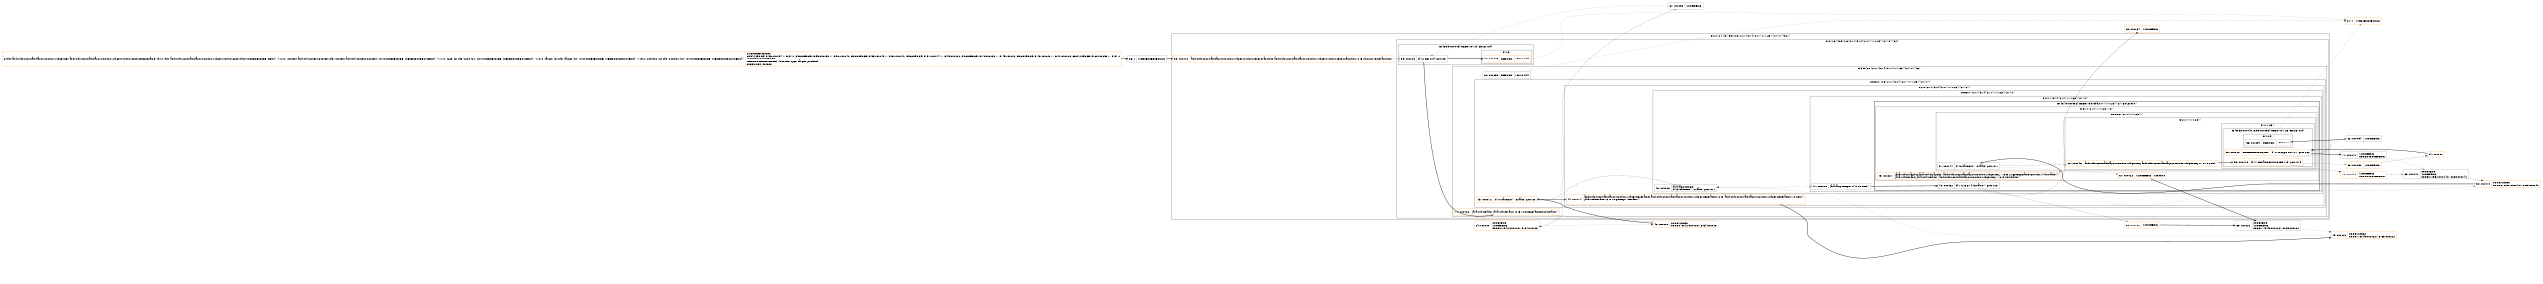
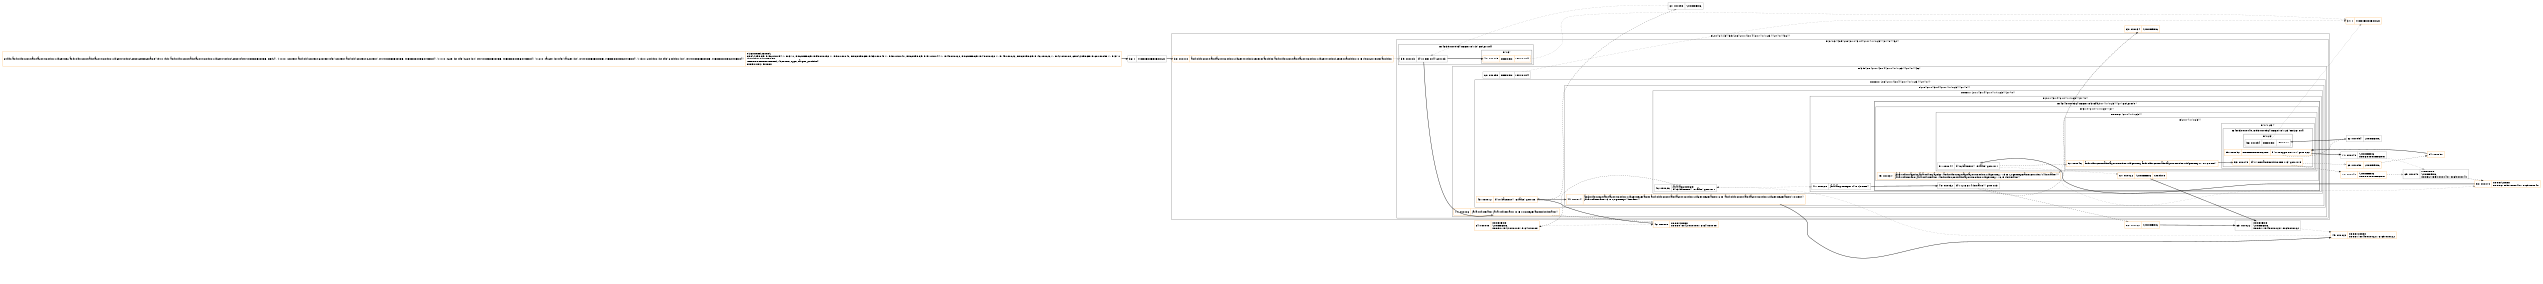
(2429, 171) -> (2428, 171)
